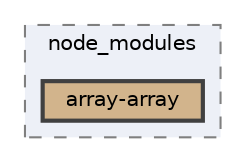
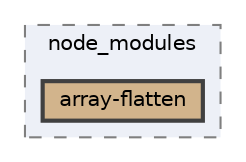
(123, 101) -> (123, 101)
